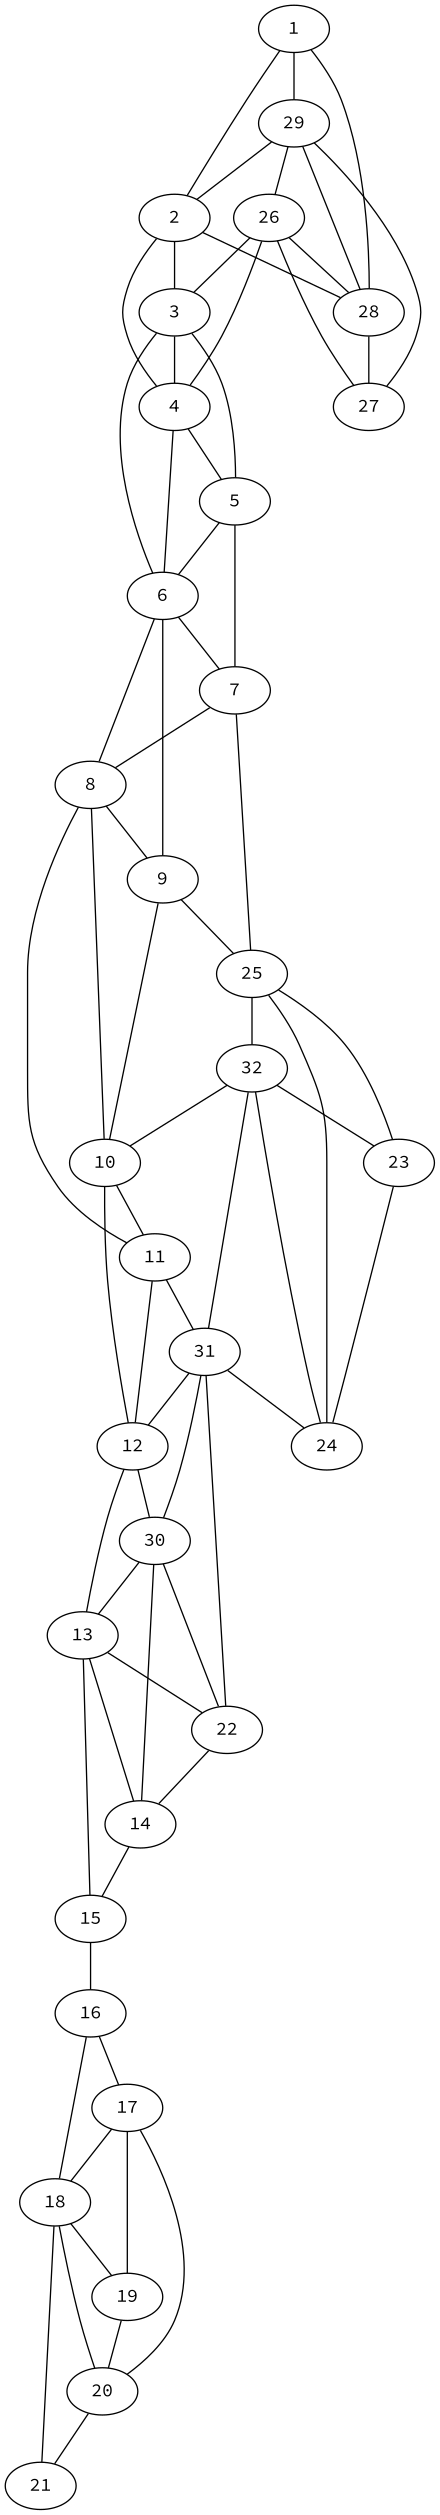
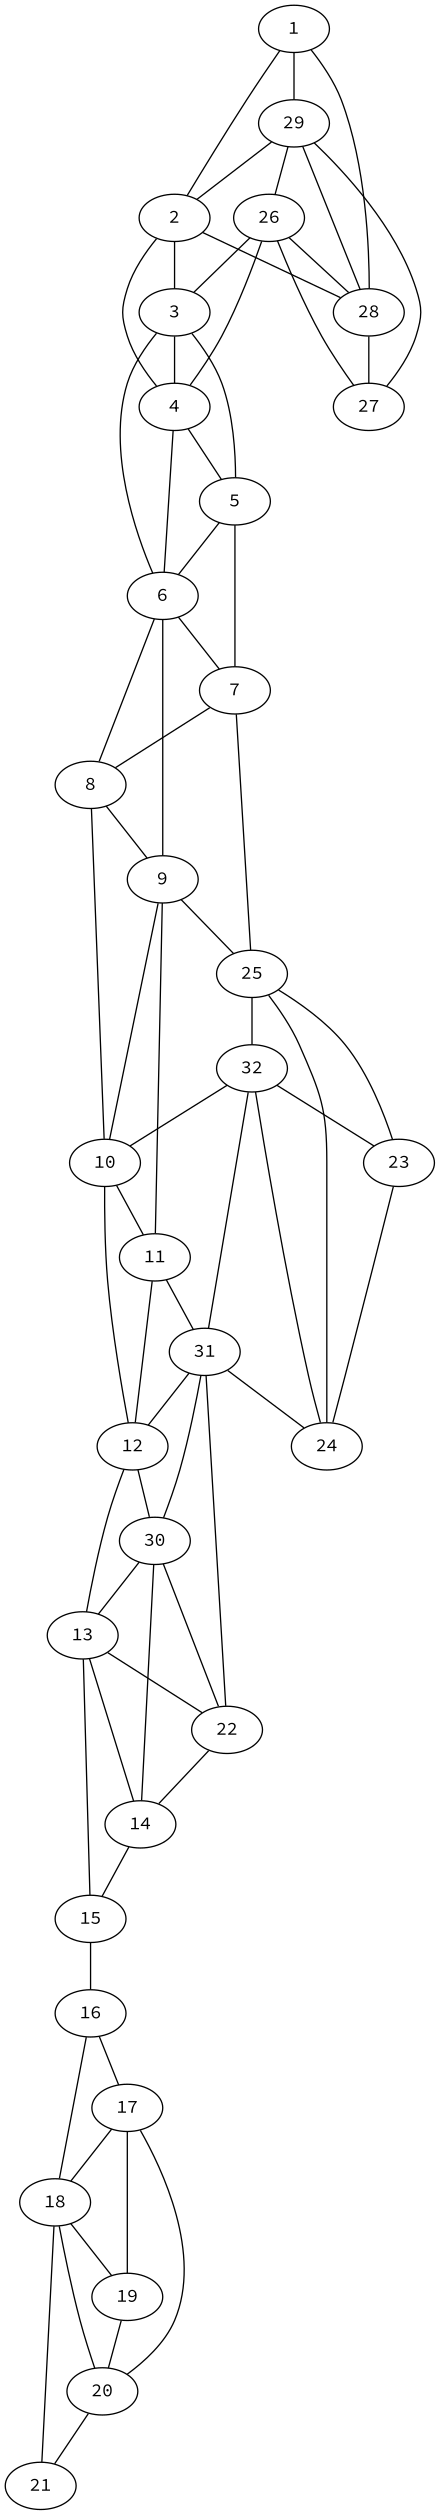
(28, 1041) -> (159, 1068)
